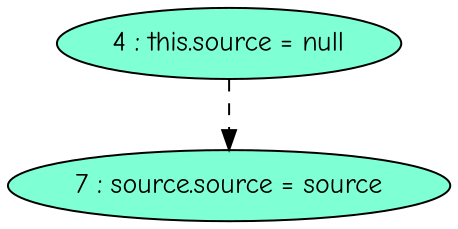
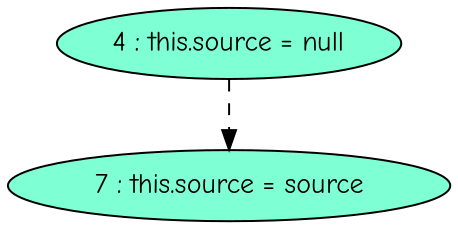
(229, 186) -> (229, 186)
